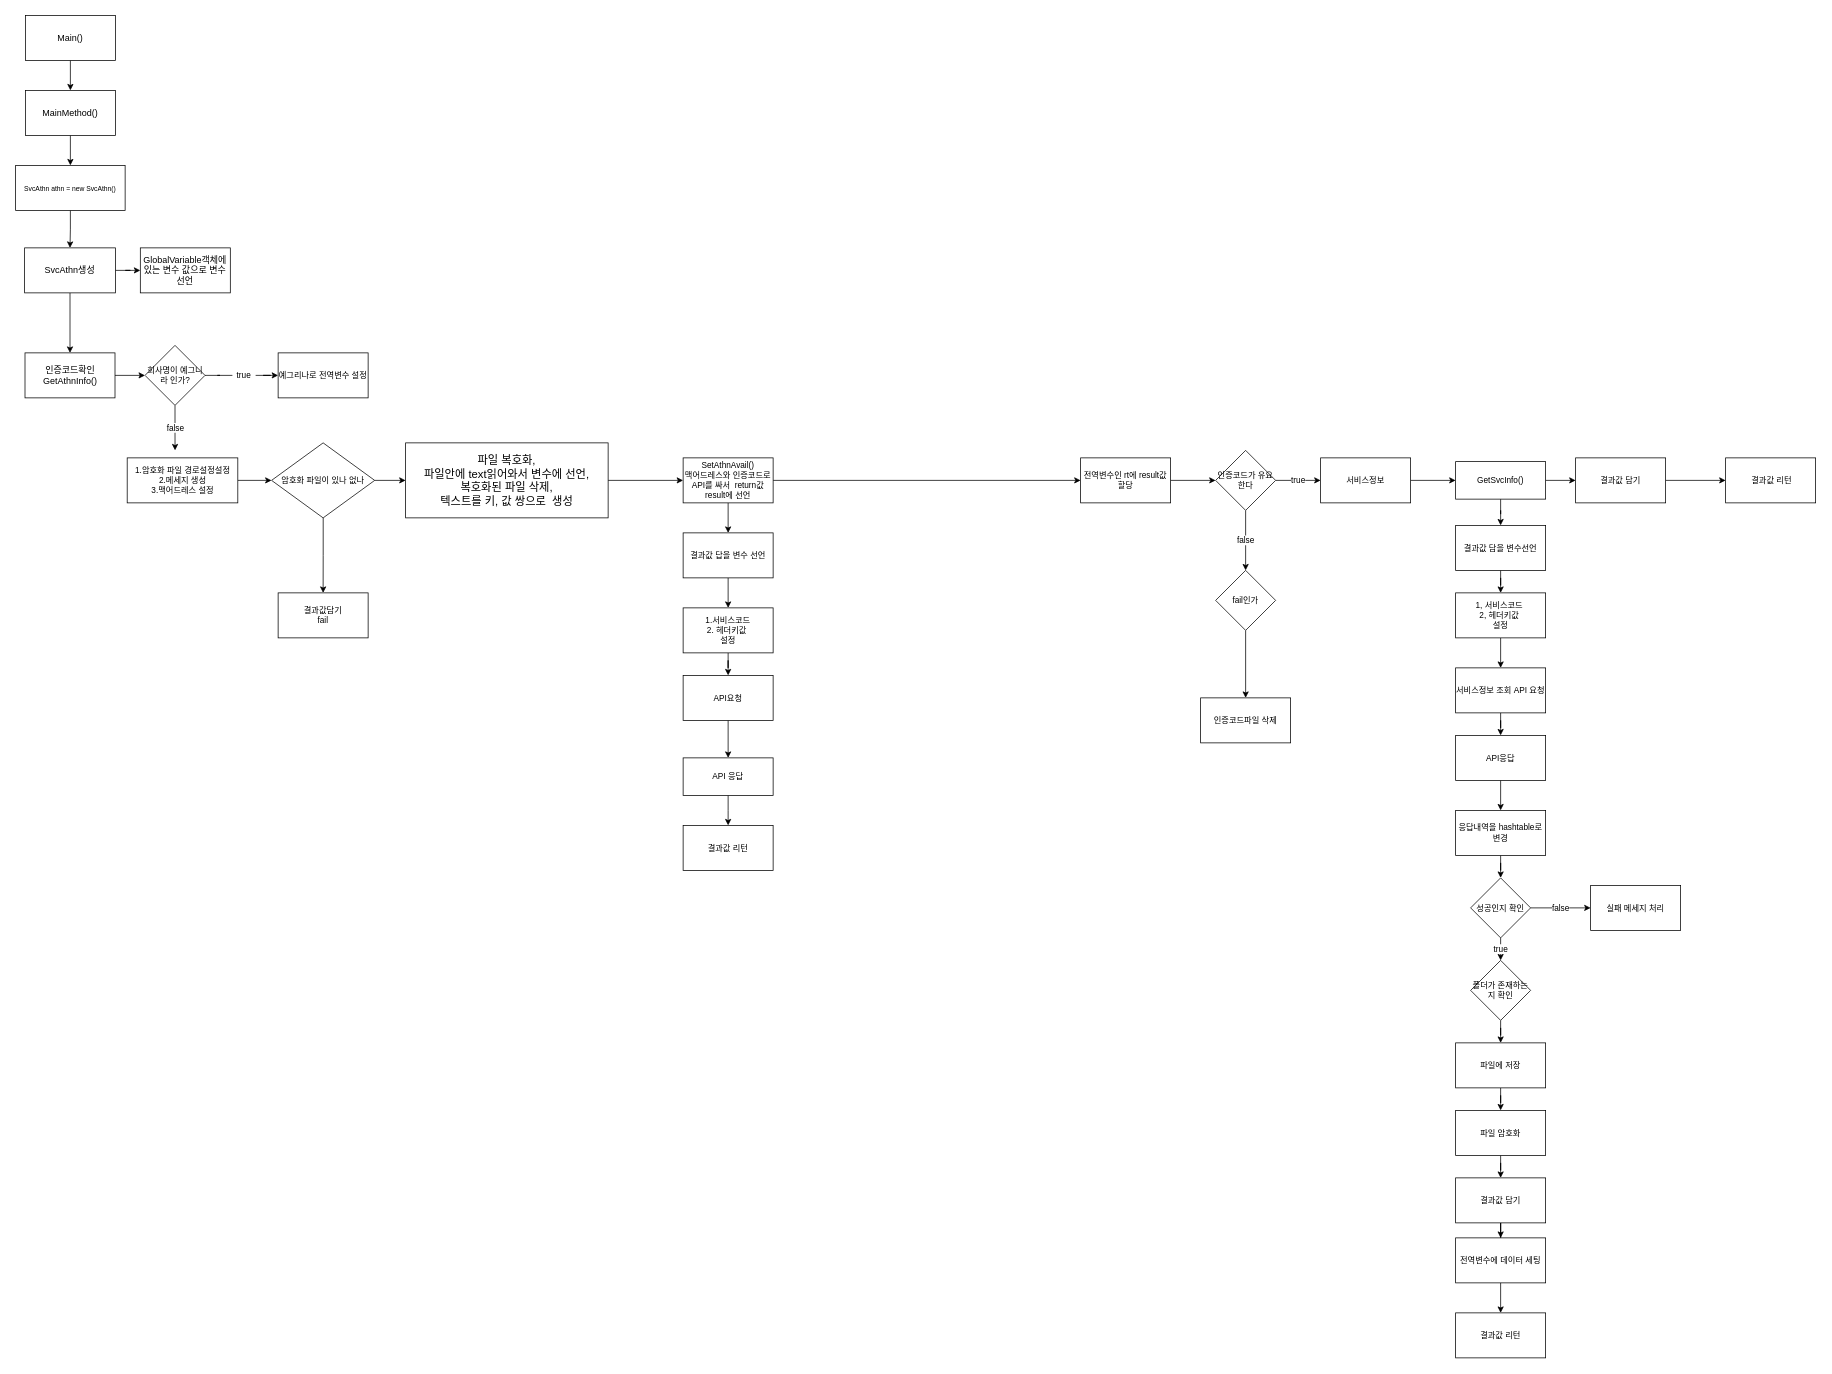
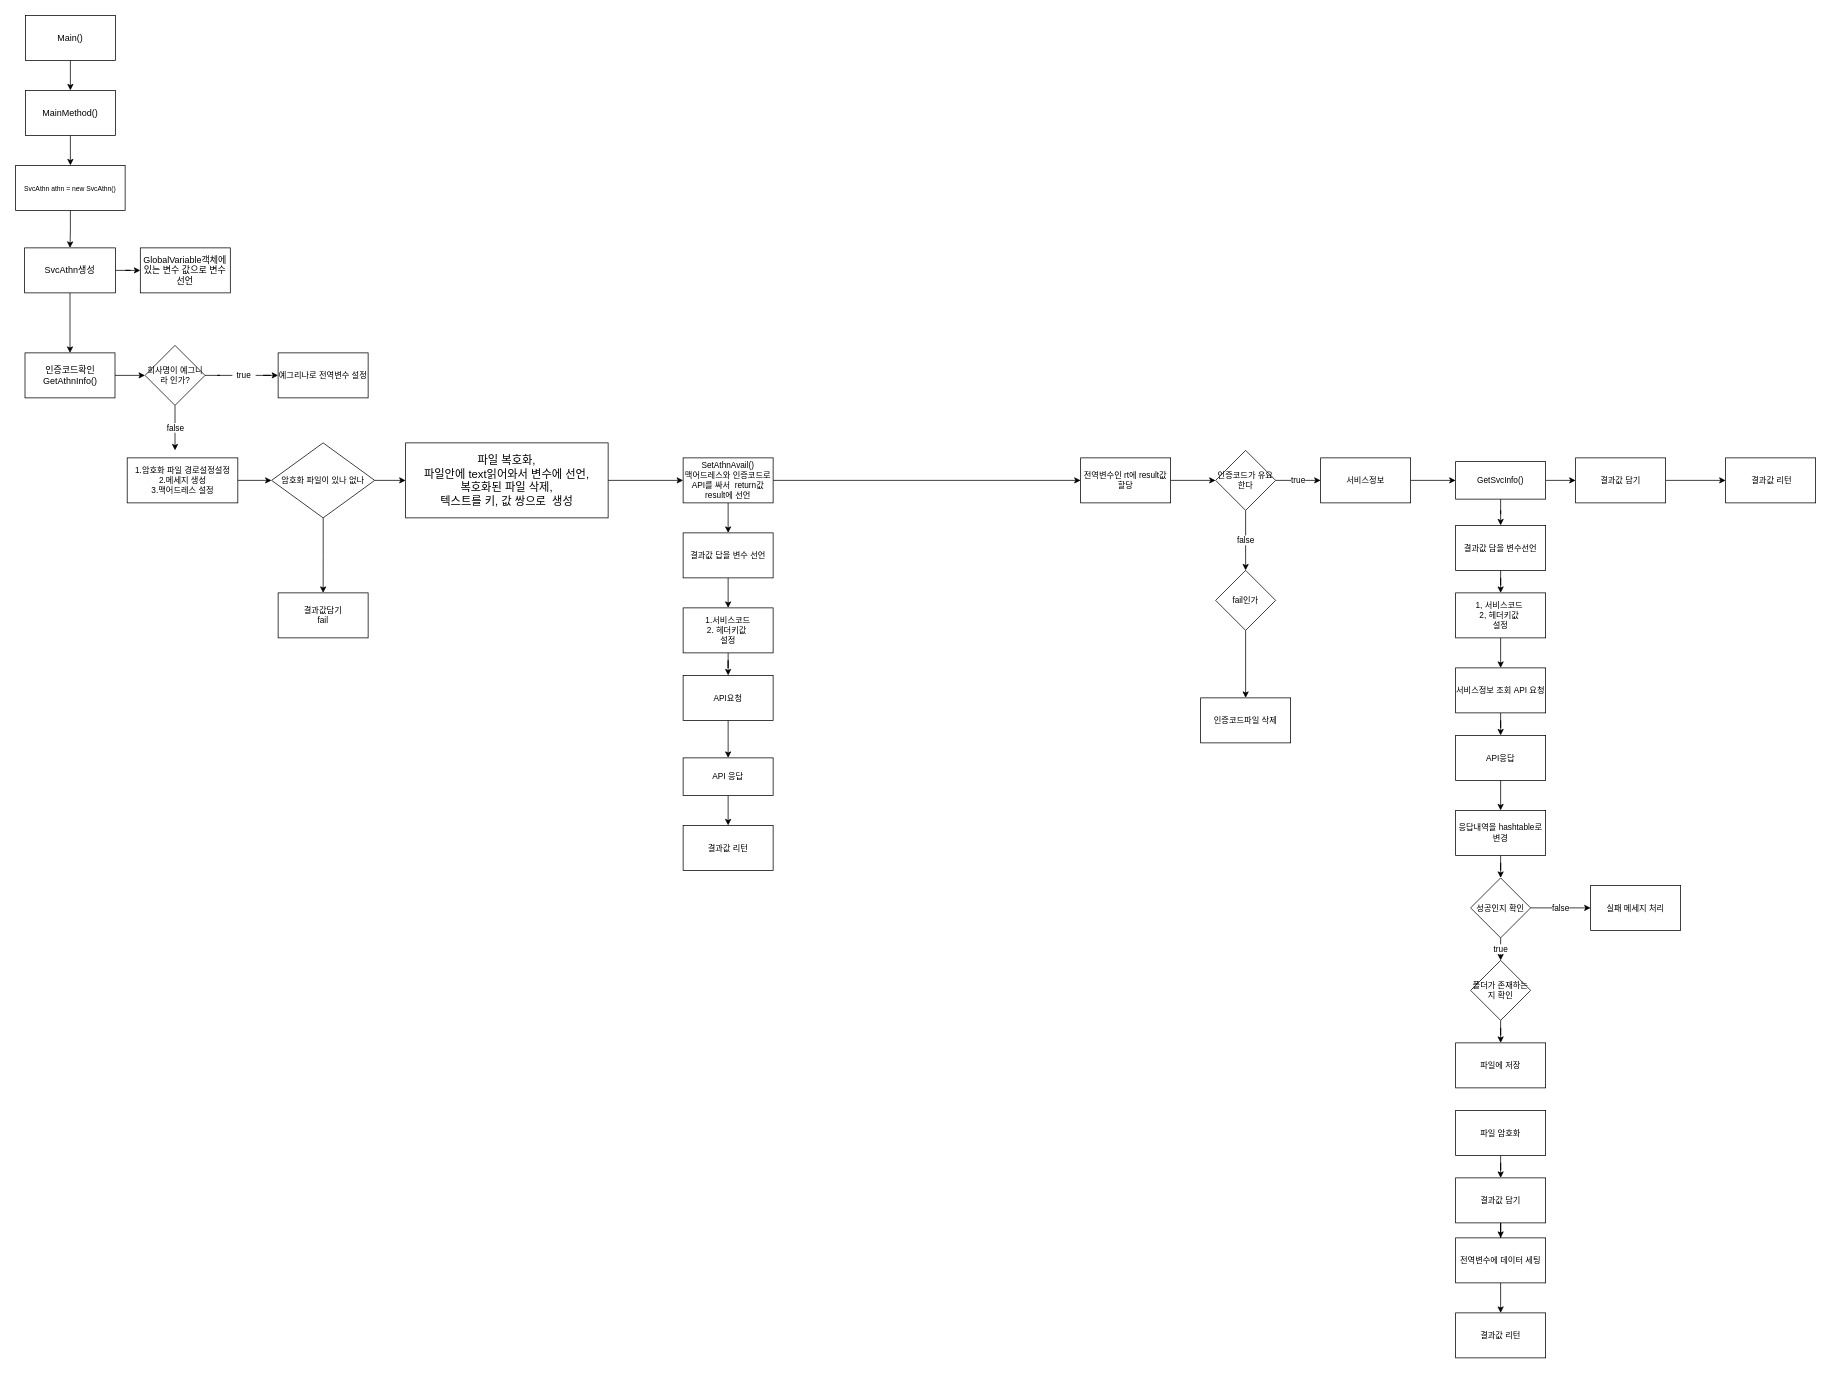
(1500, 1102) -> none
